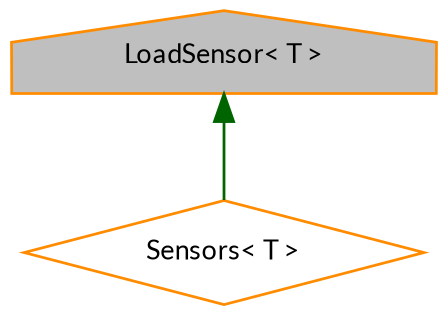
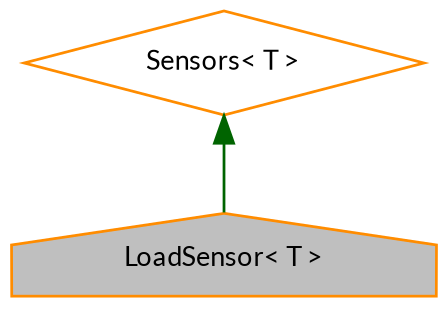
(224, 161) -> (224, 178)
